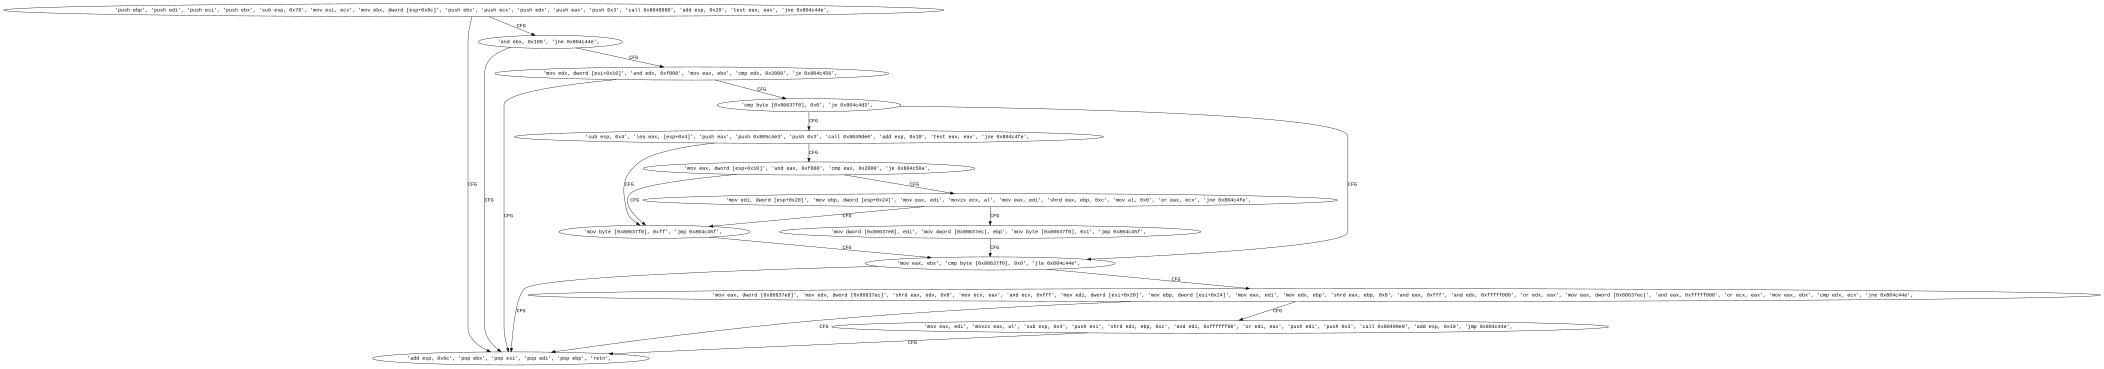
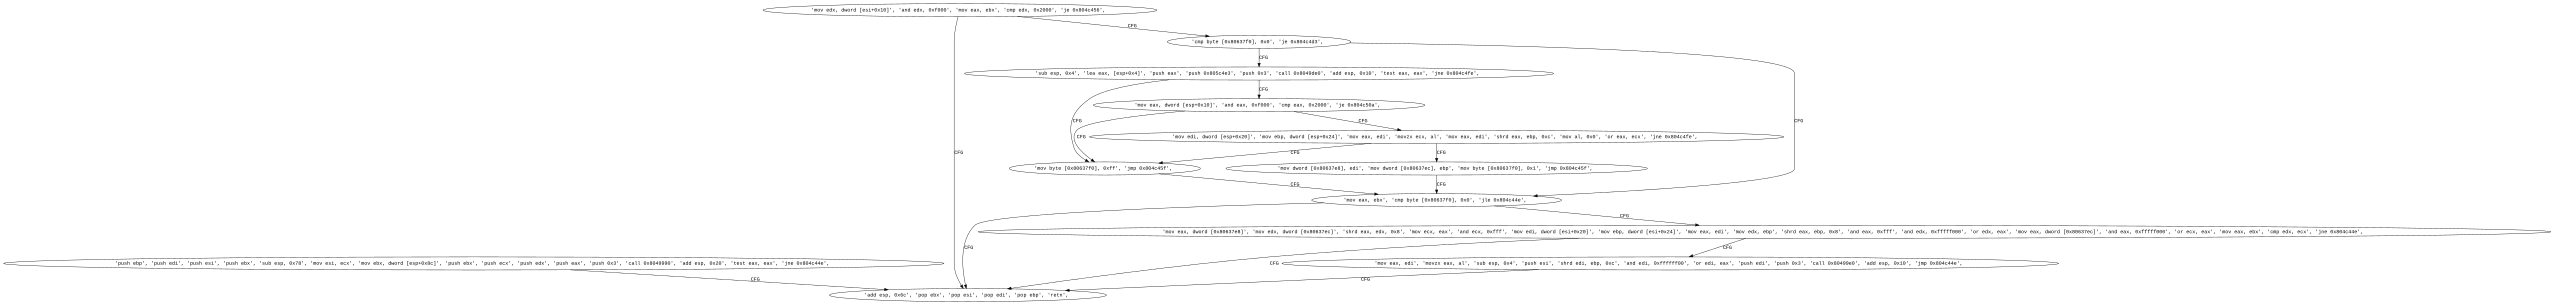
(550, 42) -> none
